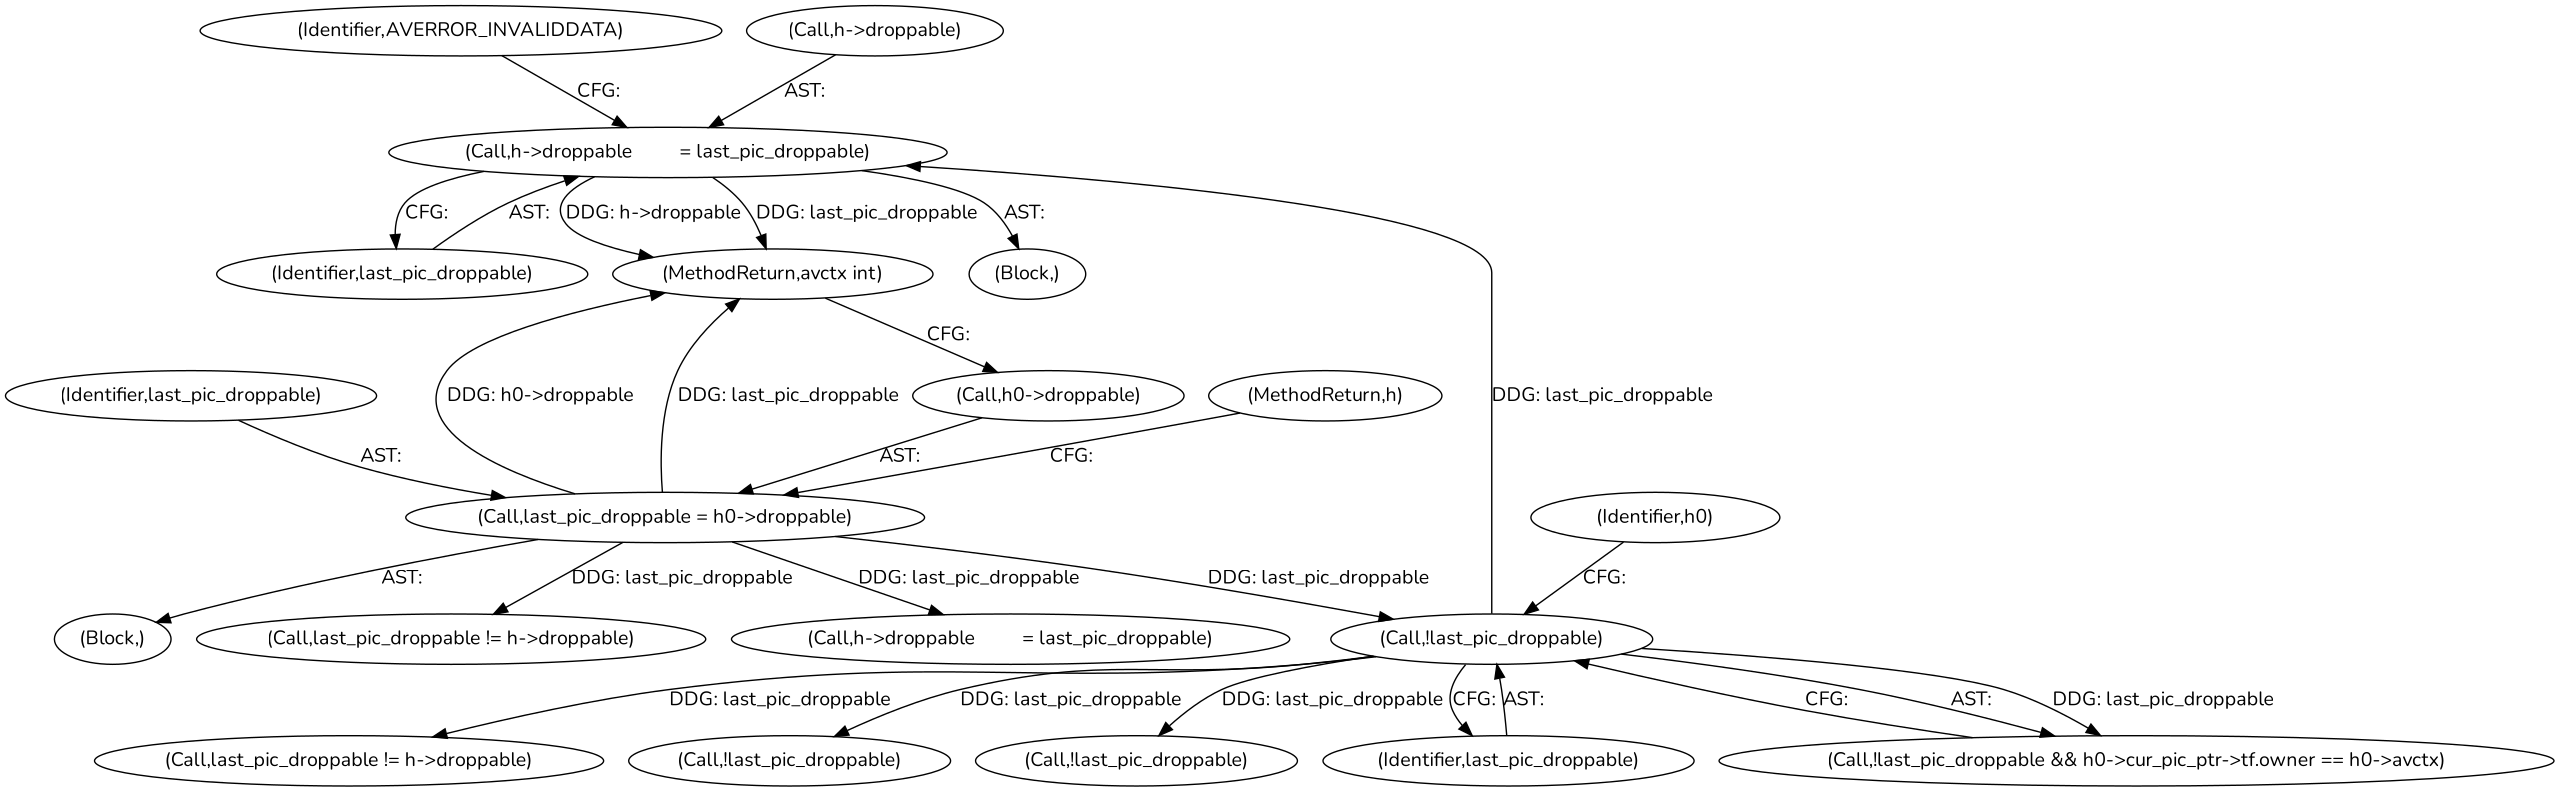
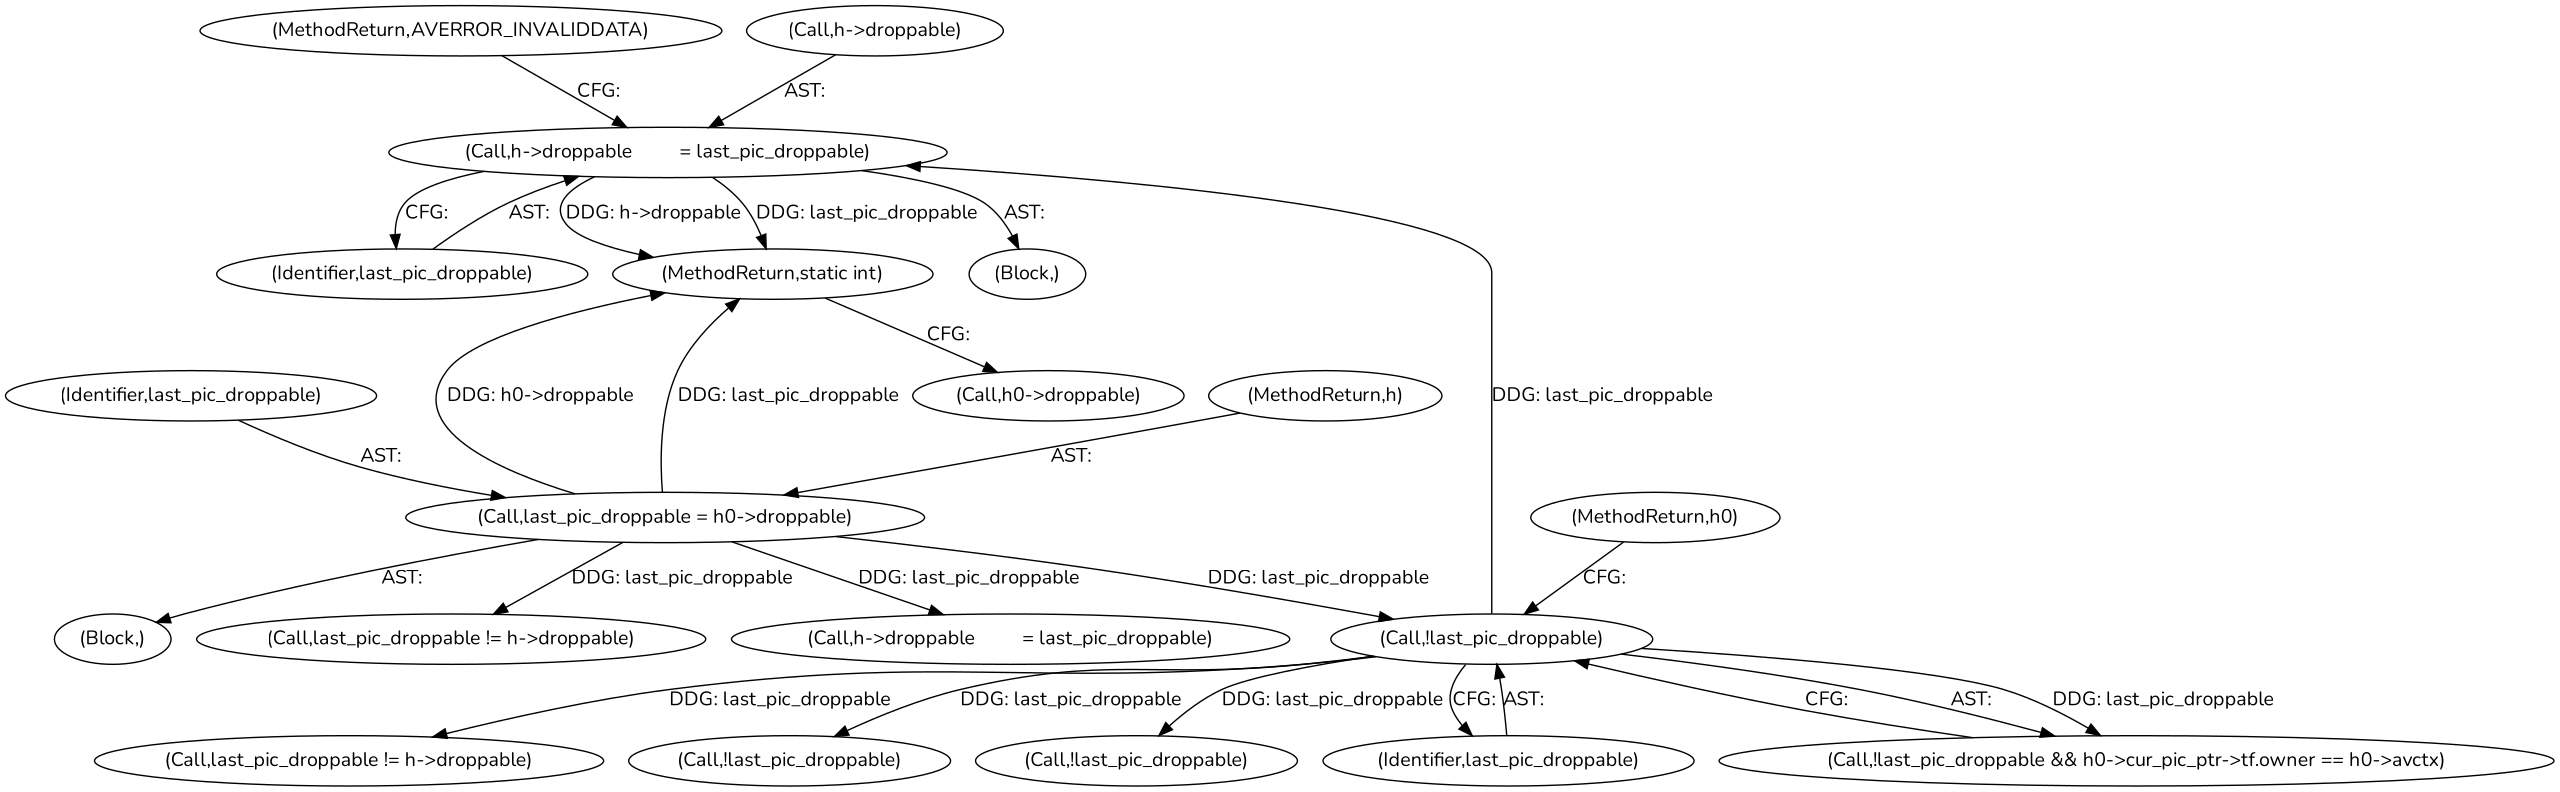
(461, 31) -> (461, 31)
(773, 274) -> (773, 274)
(867, 453) -> none
(1074, 457) -> (1074, 457)
(1655, 517) -> (1655, 517)
